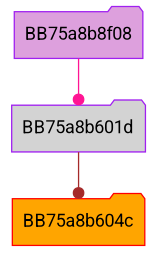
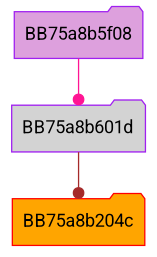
(79, 35) -> (79, 35)
(79, 222) -> (79, 222)
